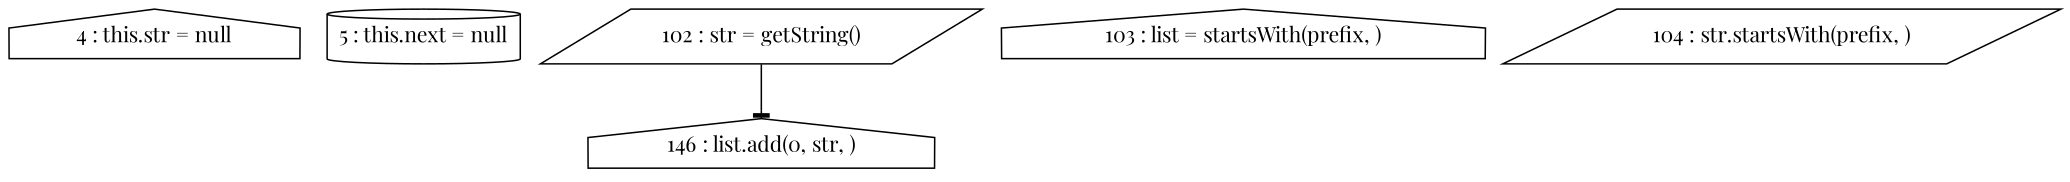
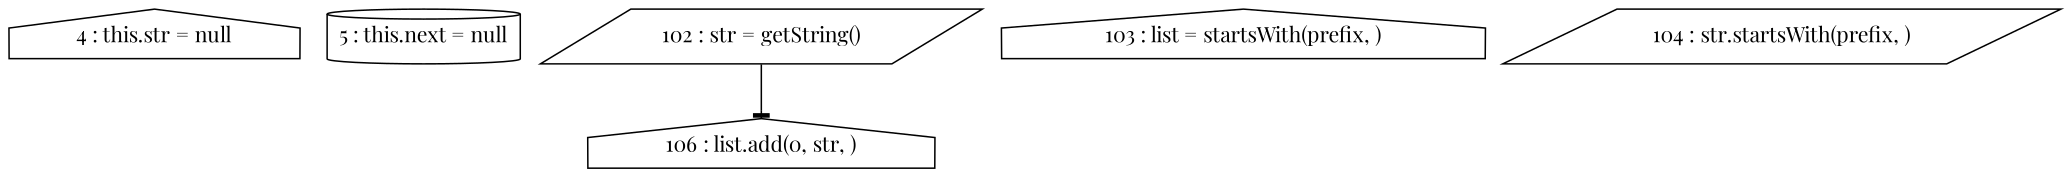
(761, 146) -> (761, 146)
